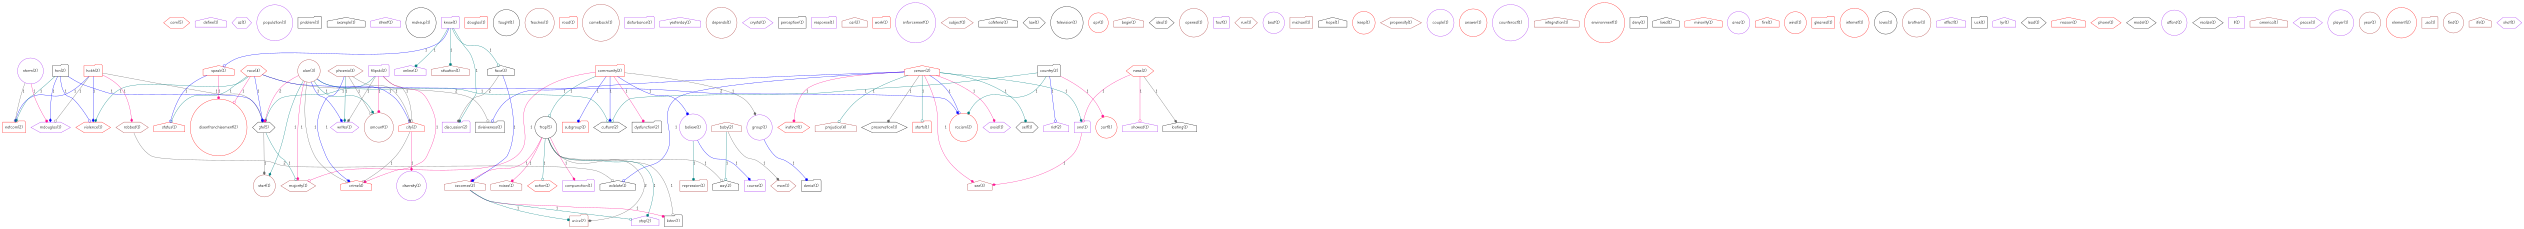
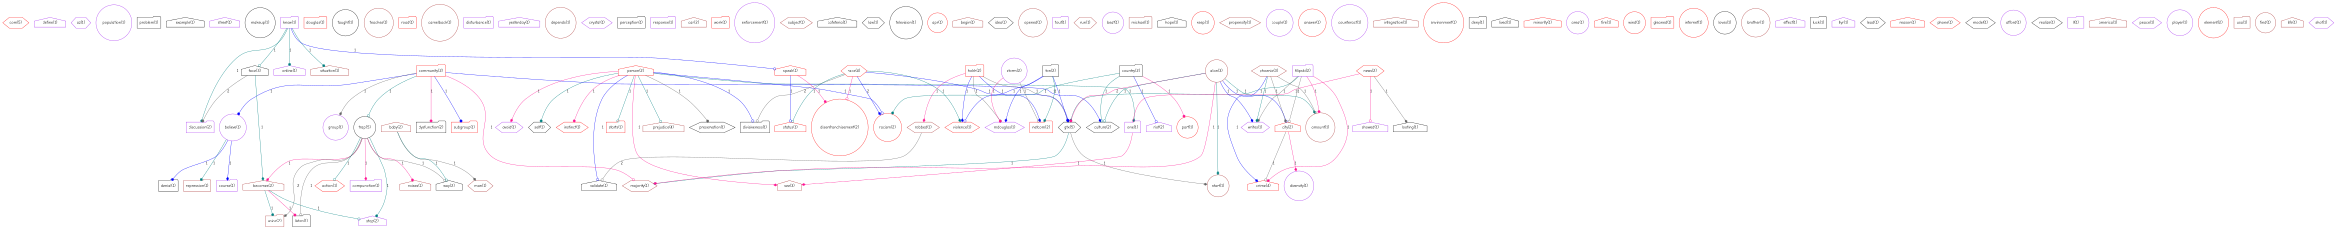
(2370, 23) -> none
(513, 136) -> (259, 126)
(309, 140) -> none
(784, 160) -> (203, 162)
